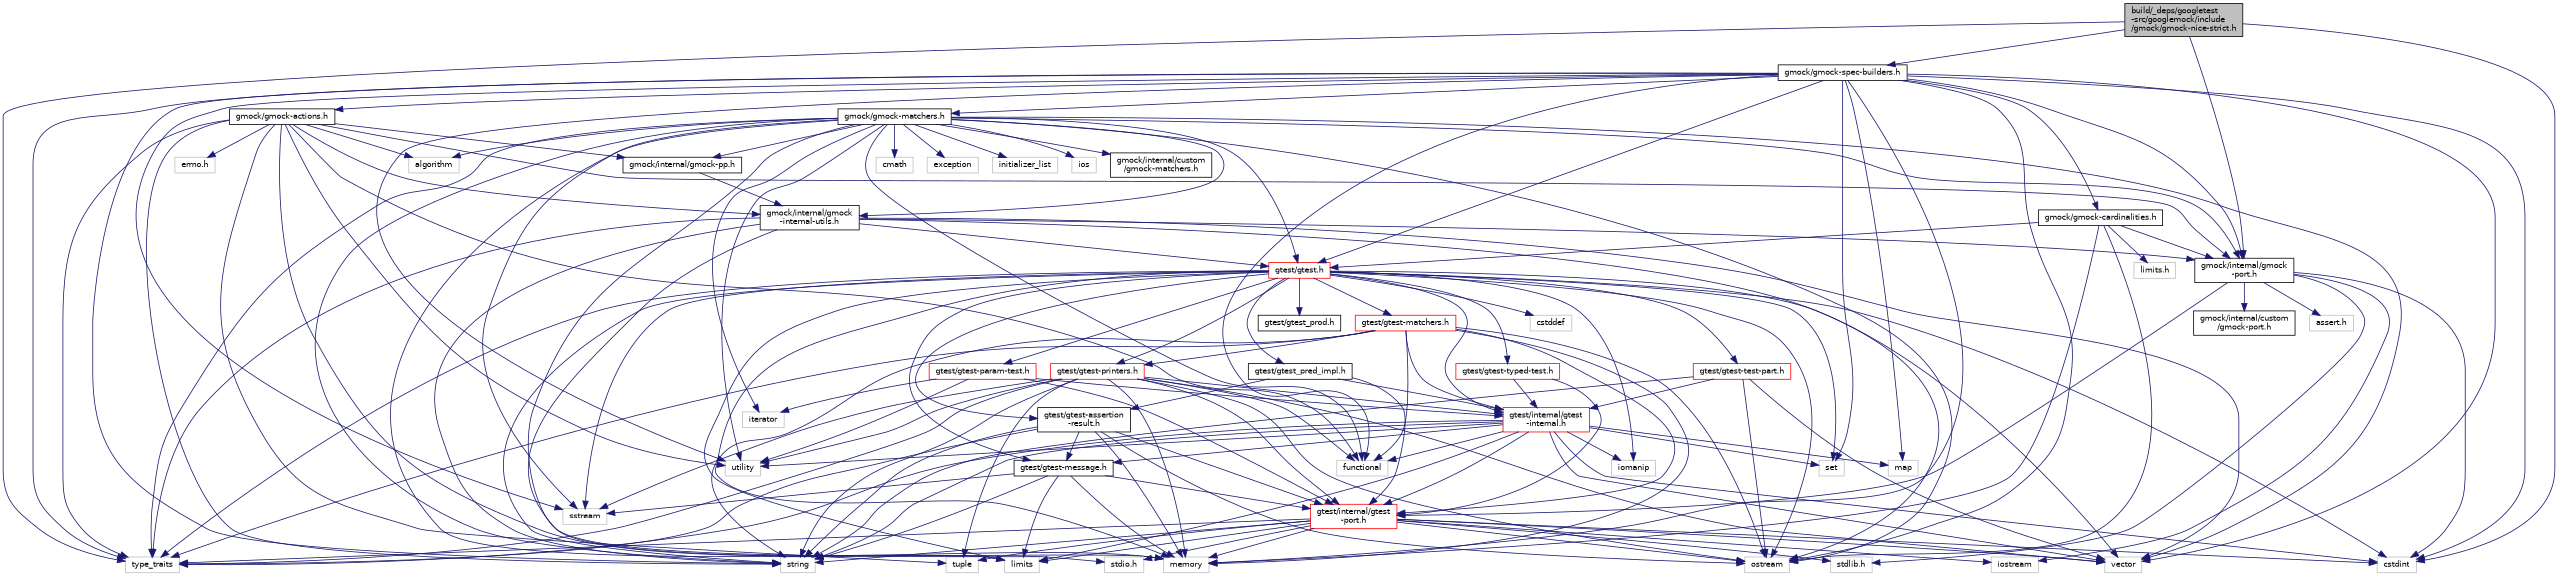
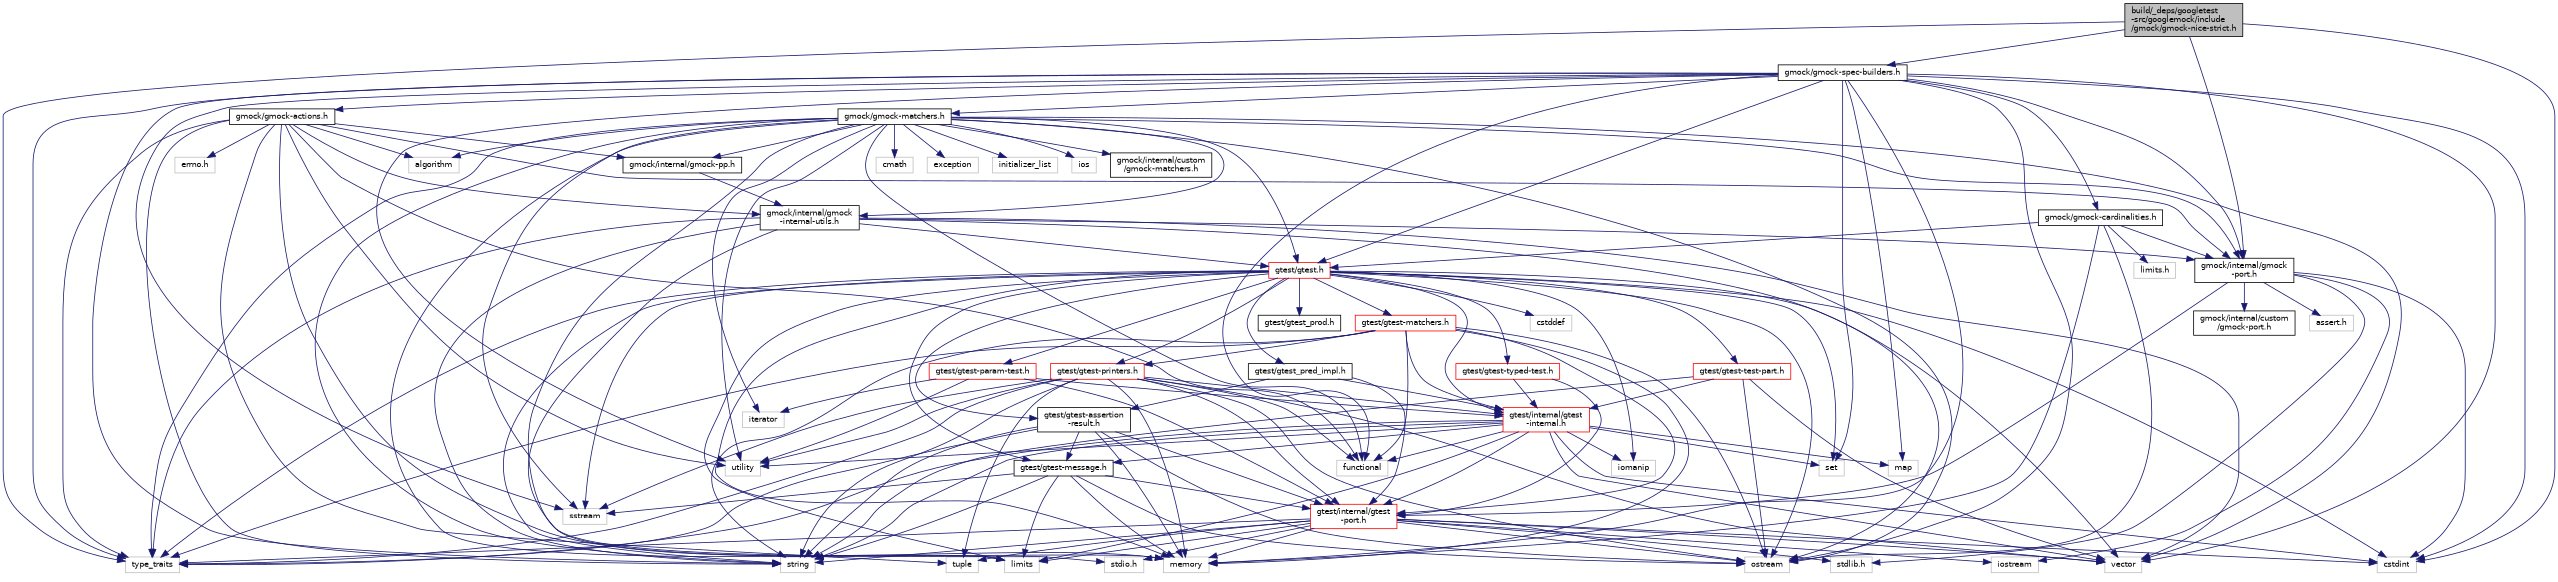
none -> (1350, 549)
